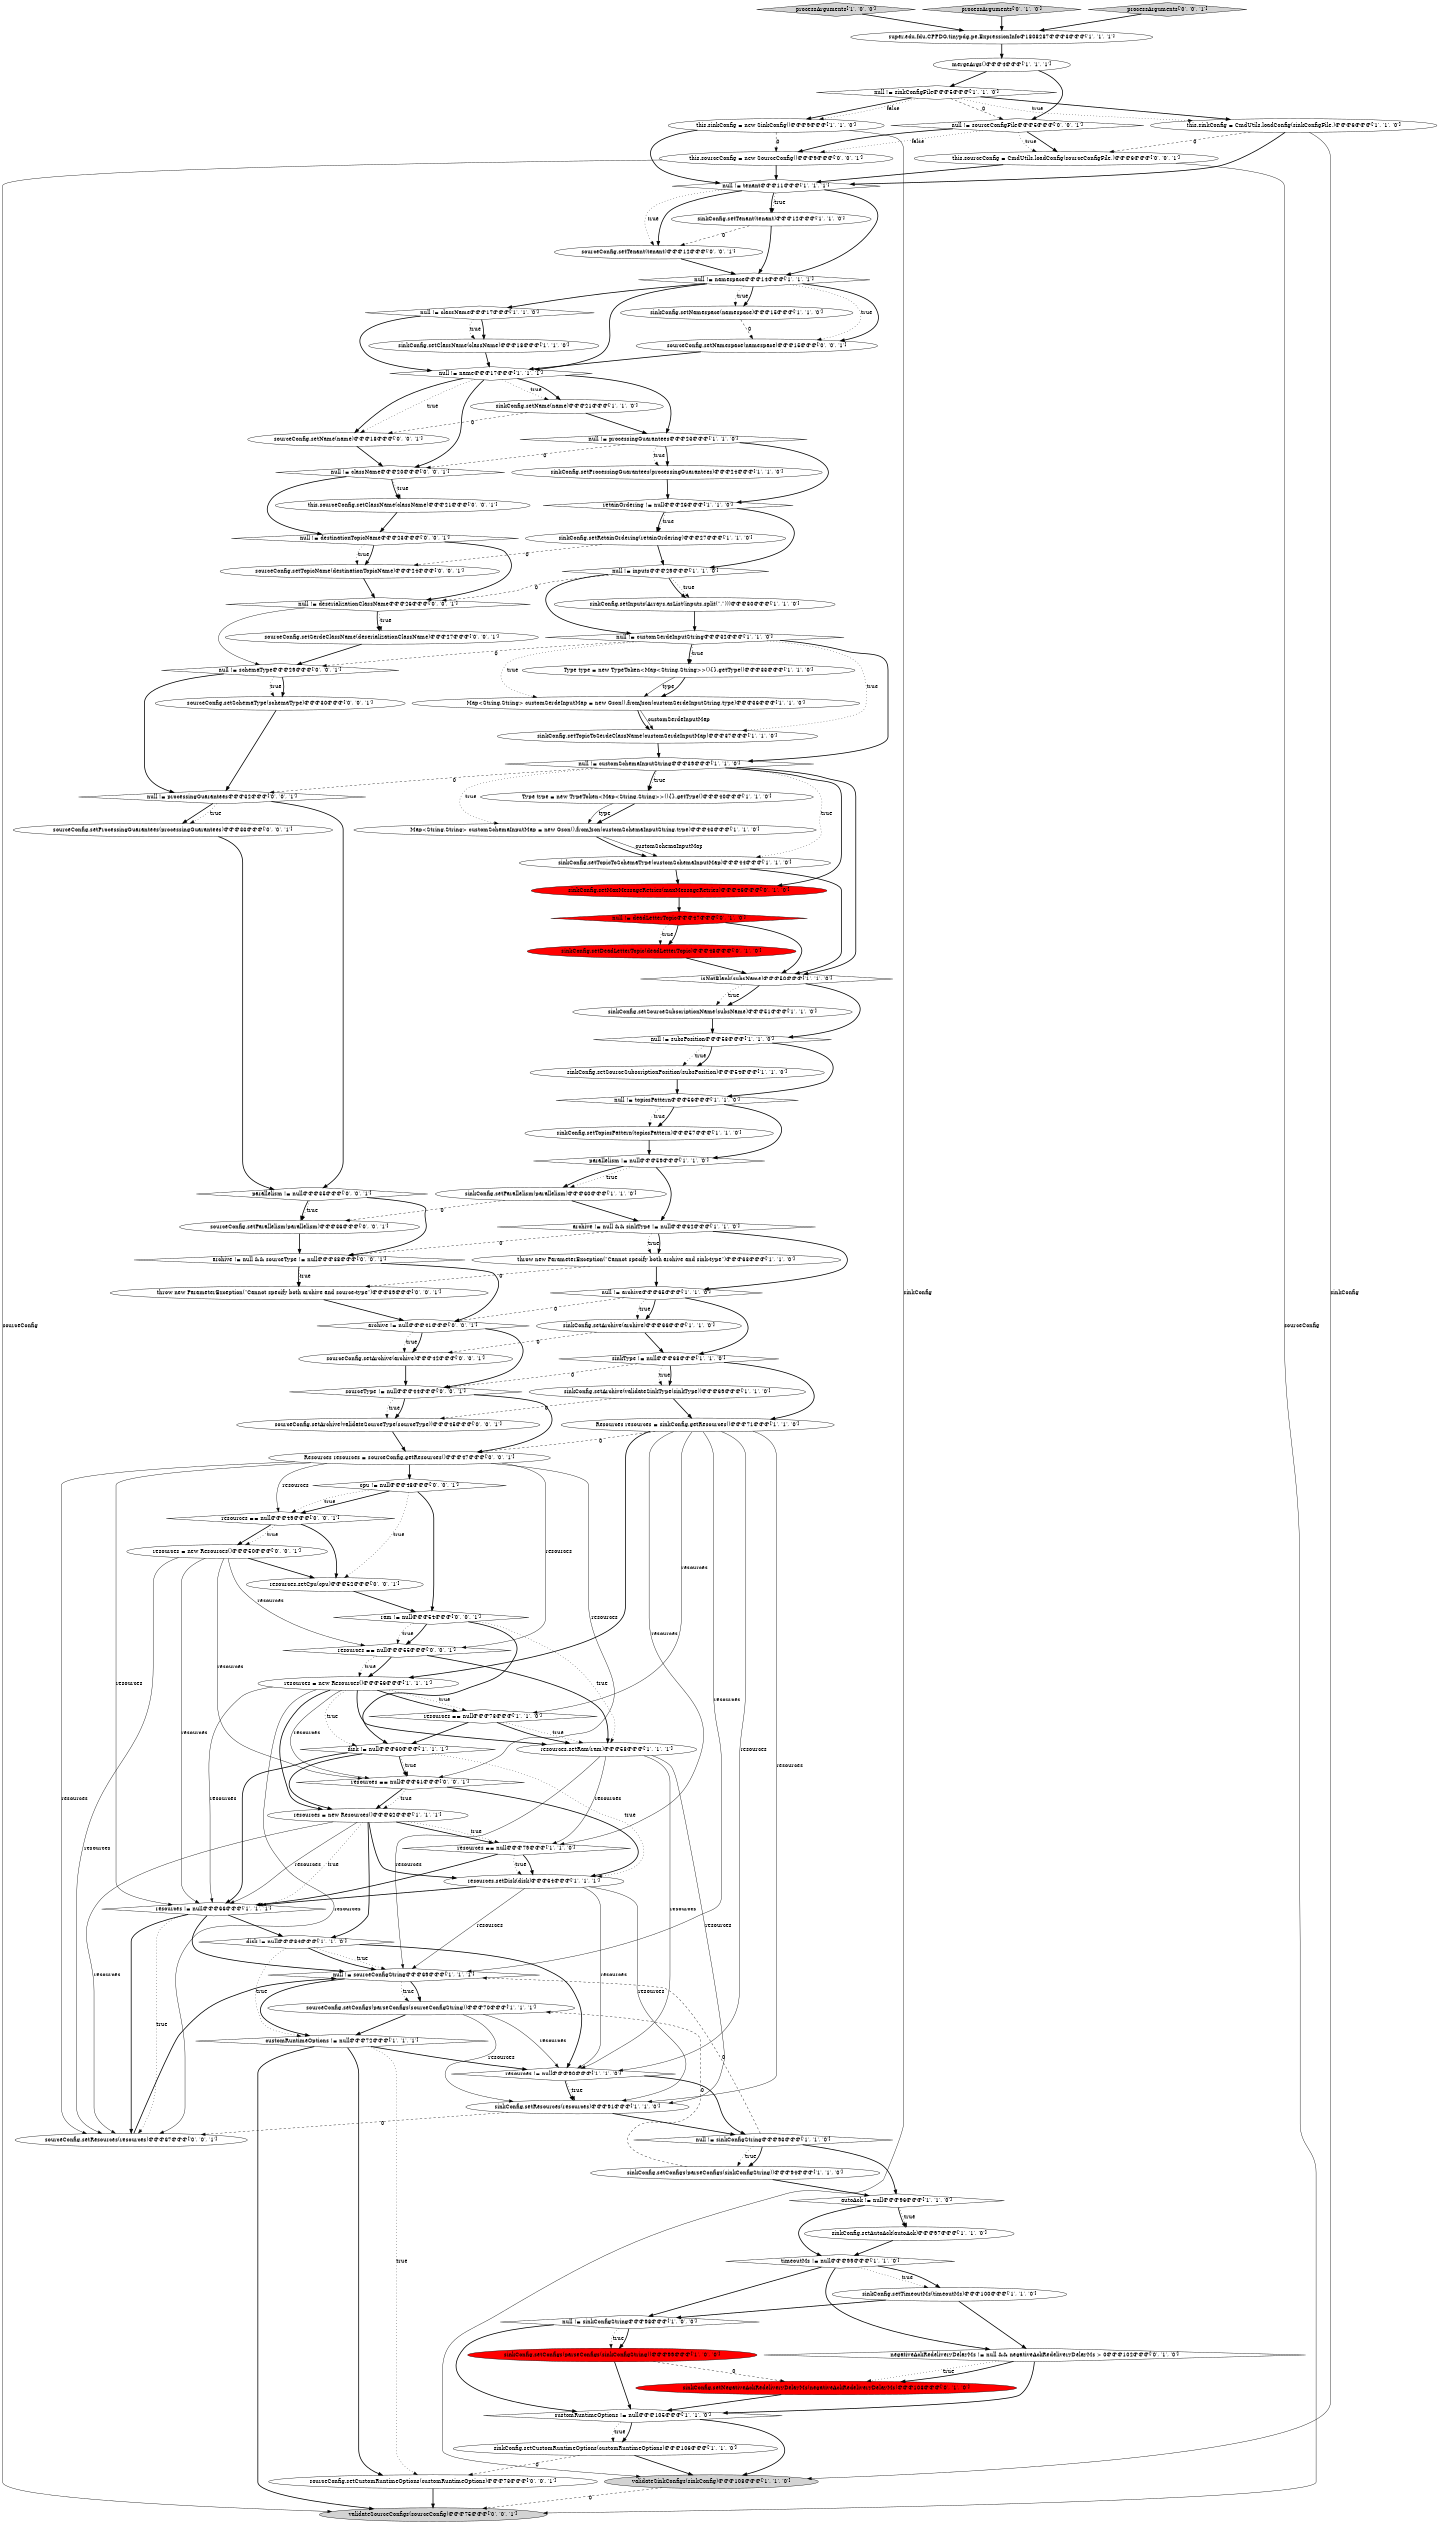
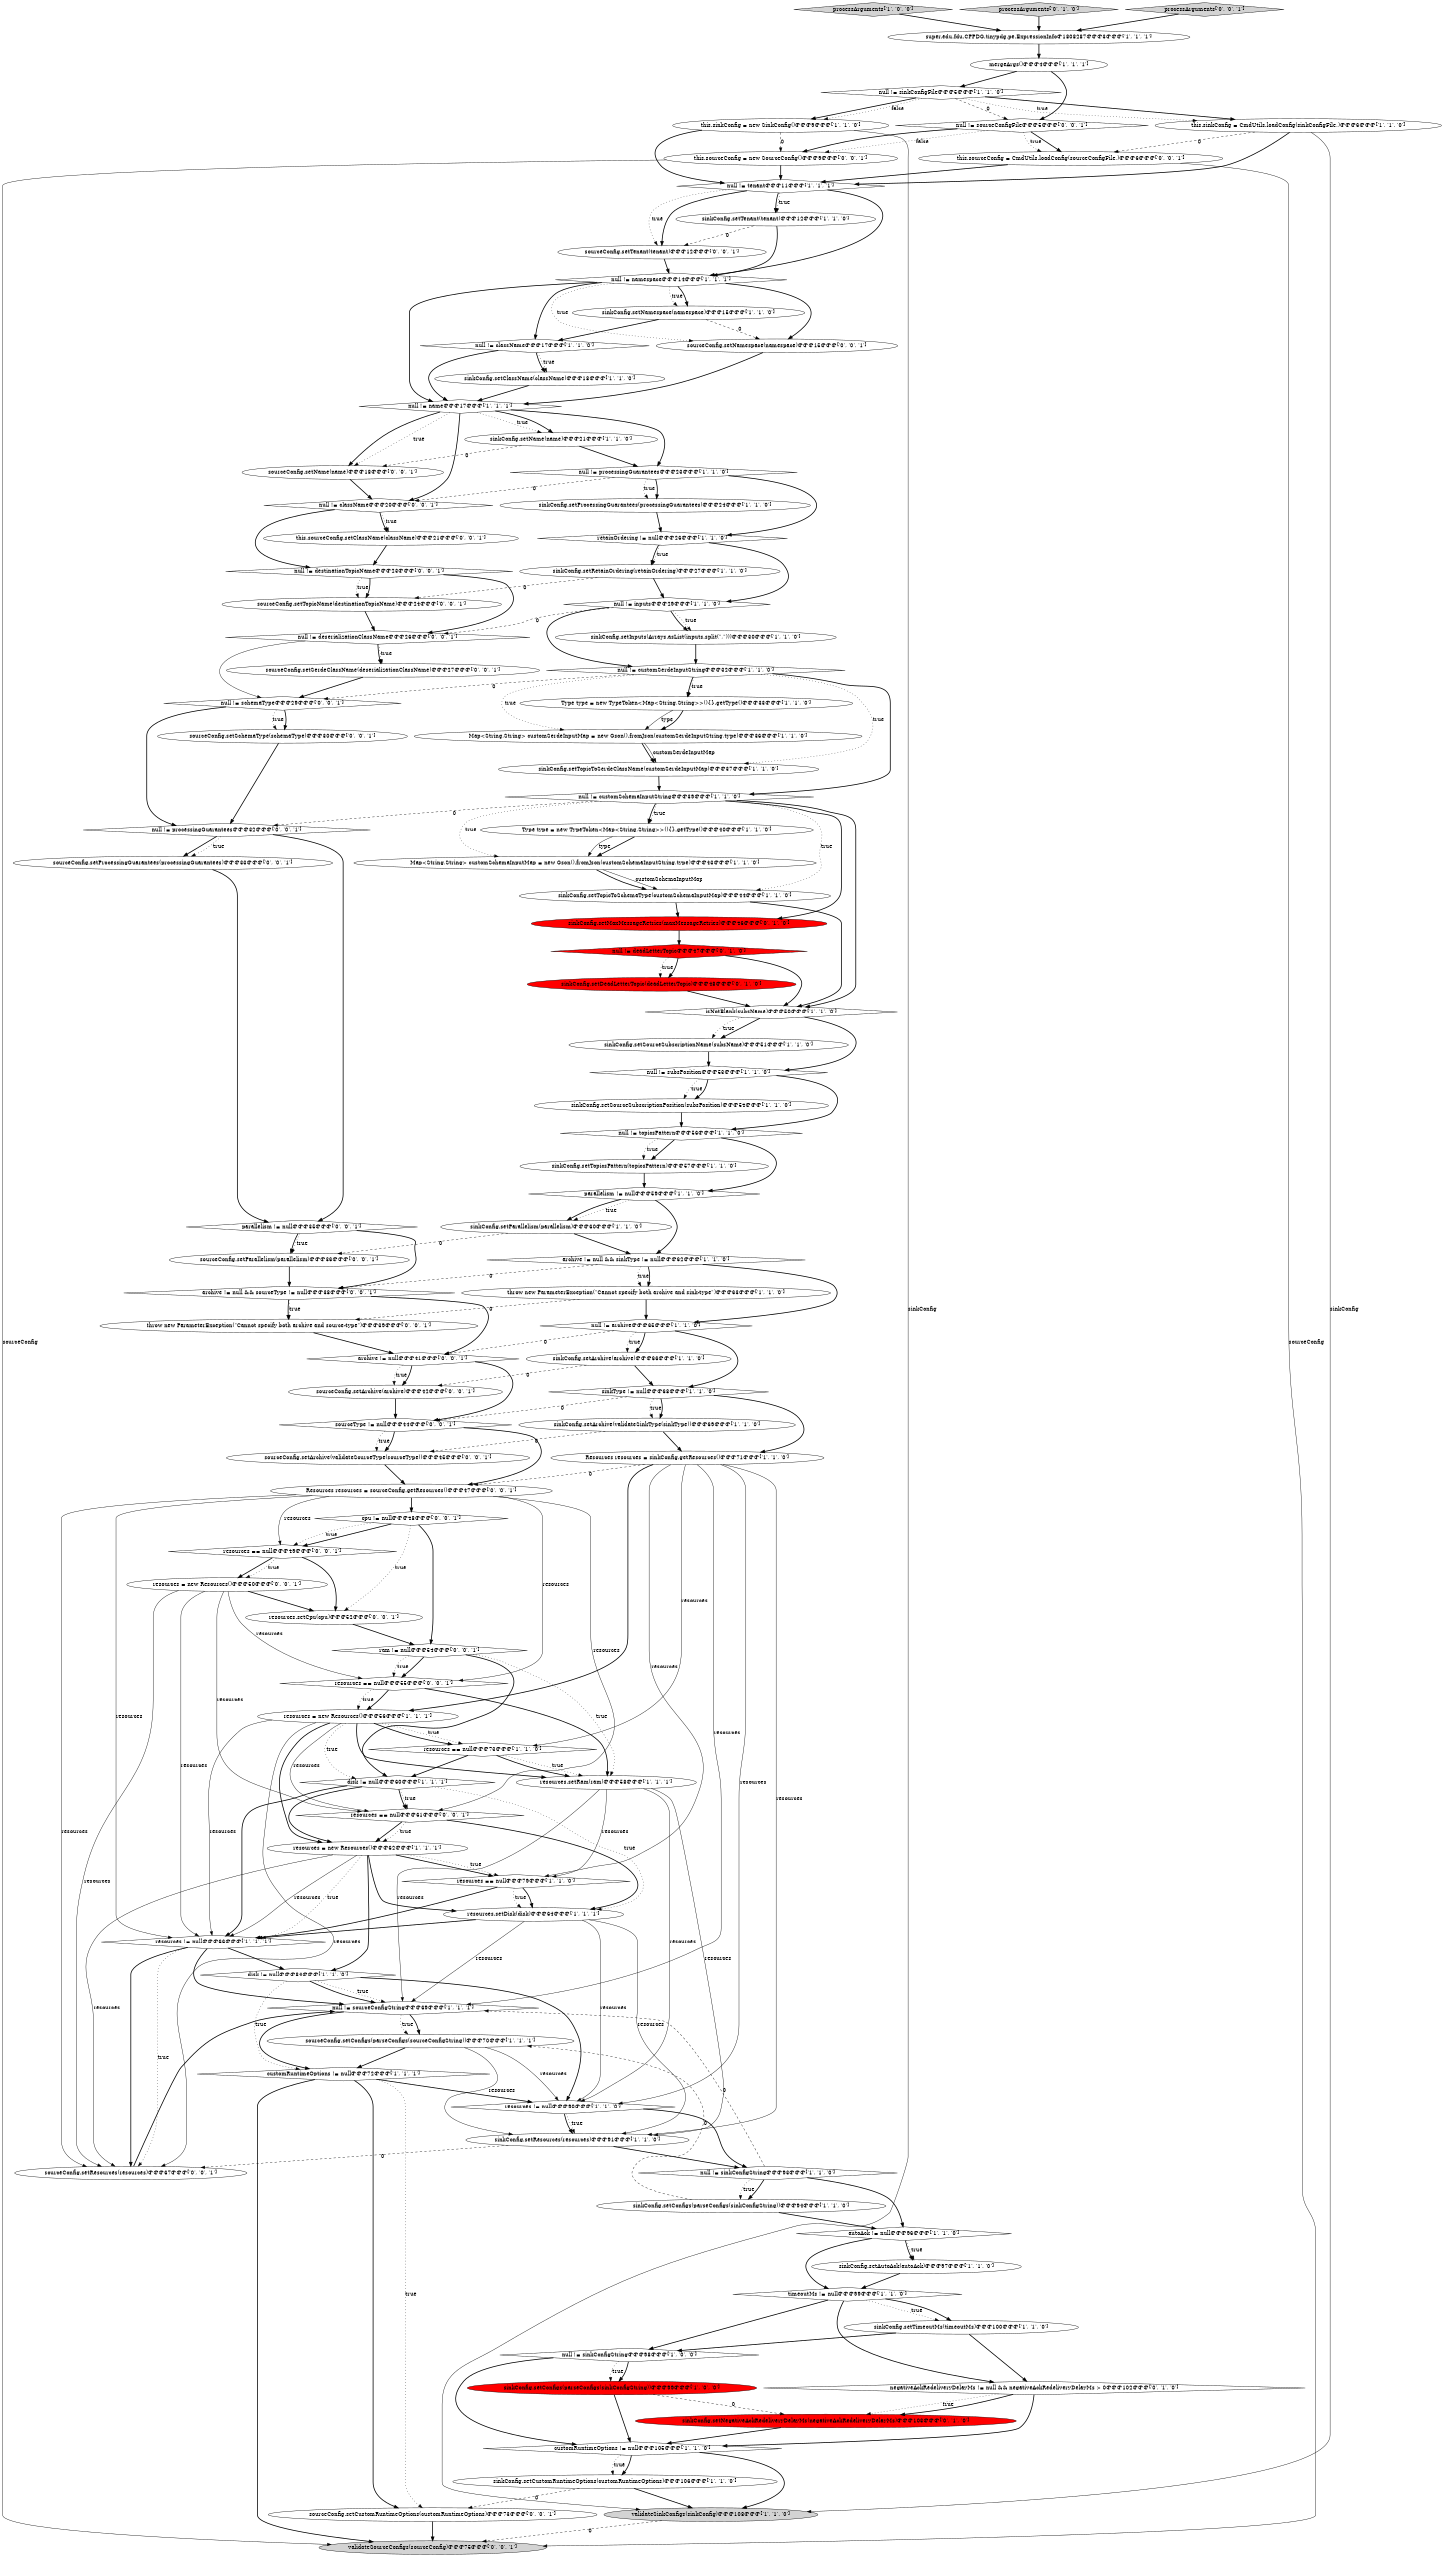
none -> (611, 330)
